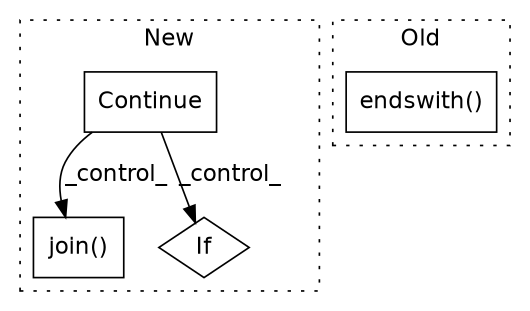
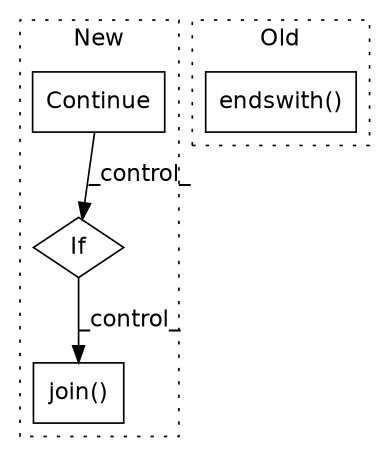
(66, 162) -> (79, 312)
